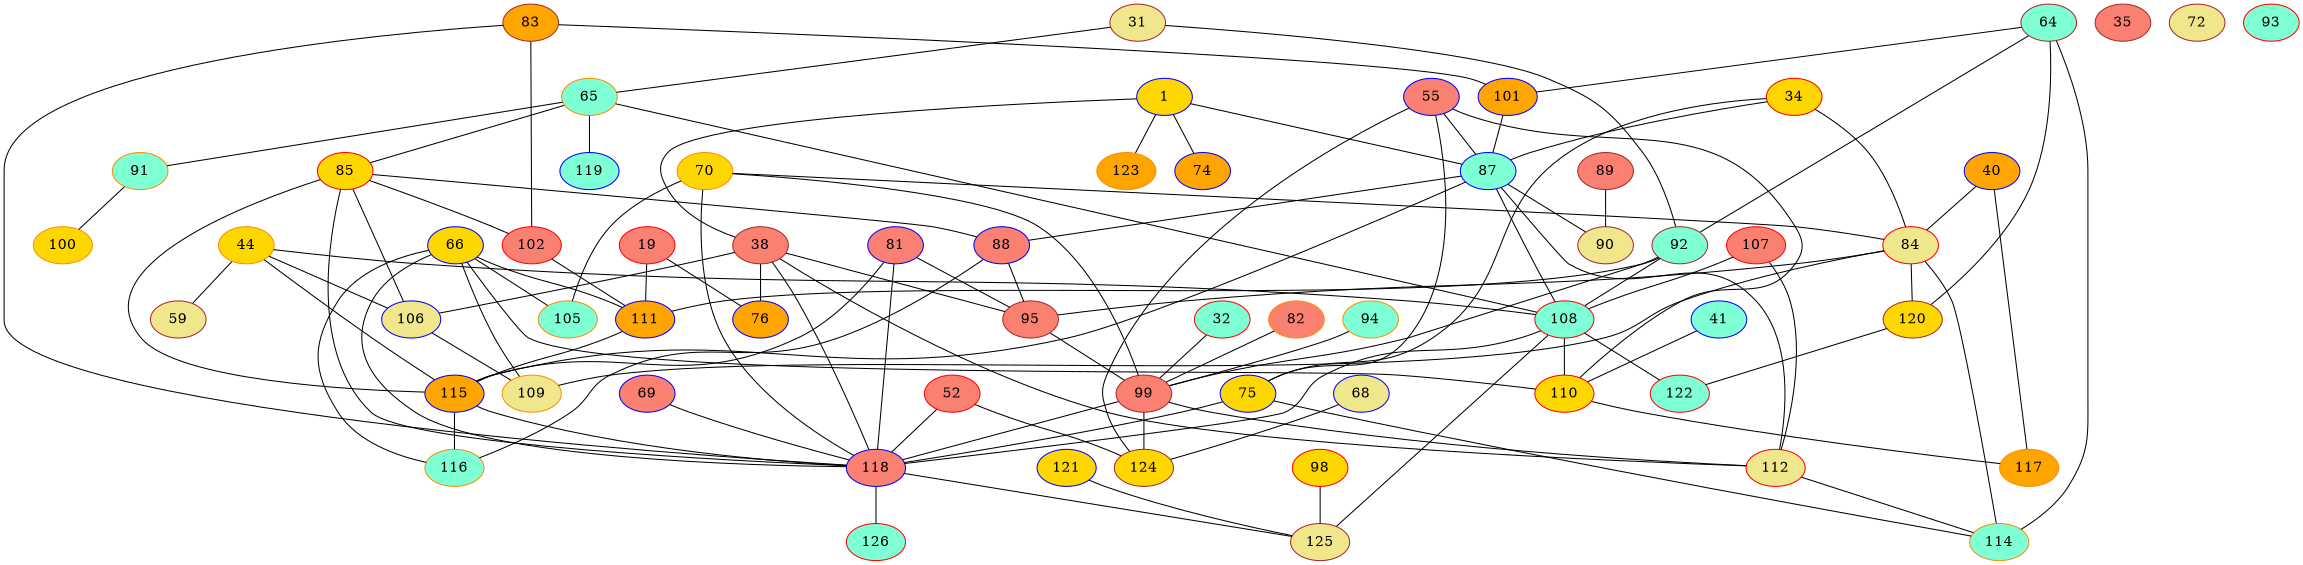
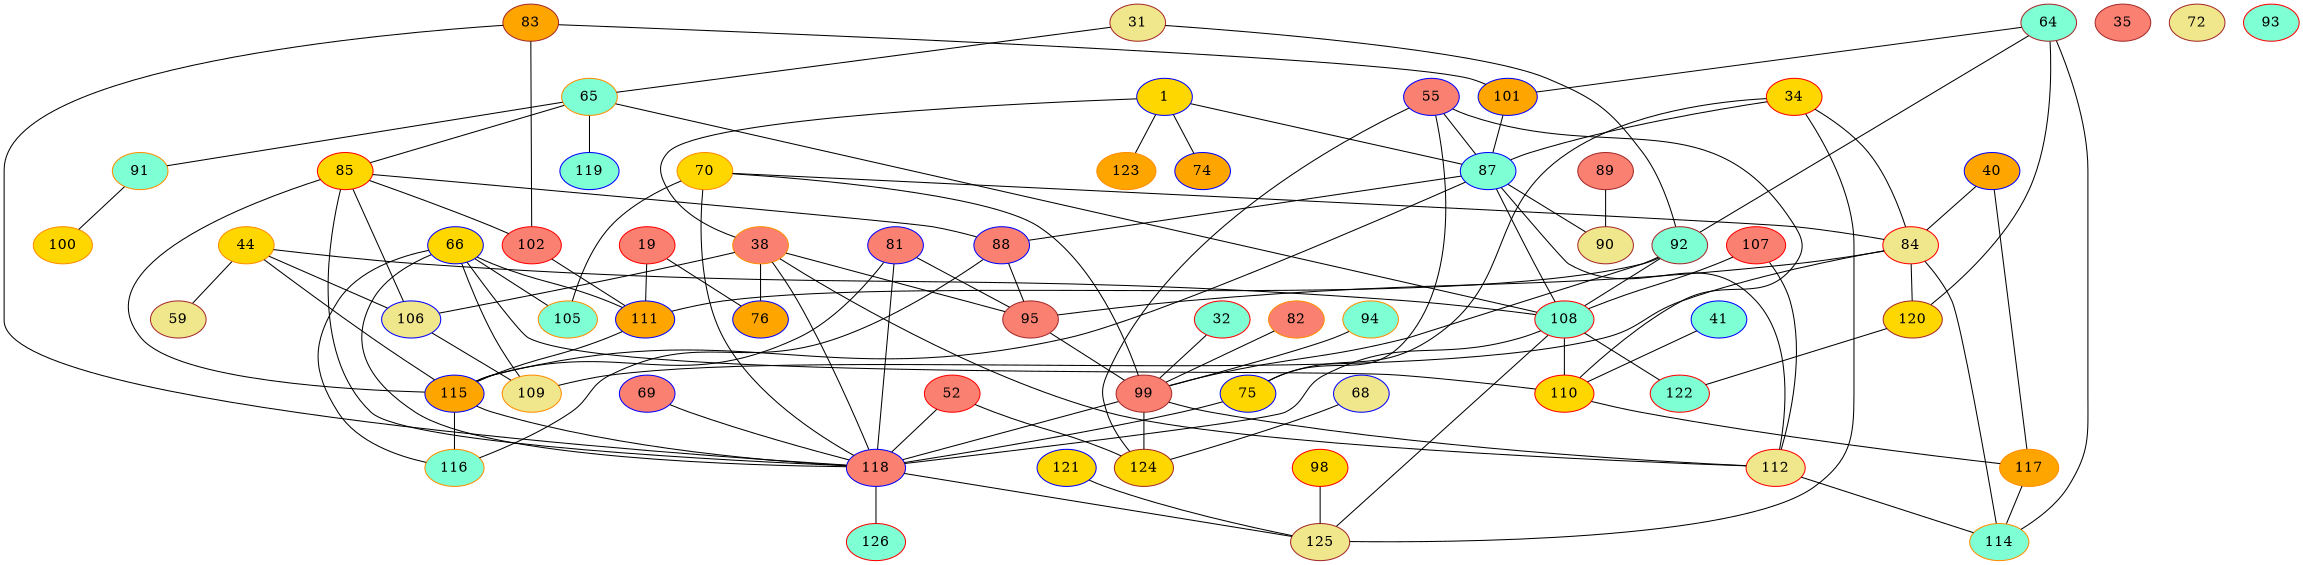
(761, 245) -> (761, 245)
(1622, 472) -> (2014, 505)
none -> (1781, 503)
